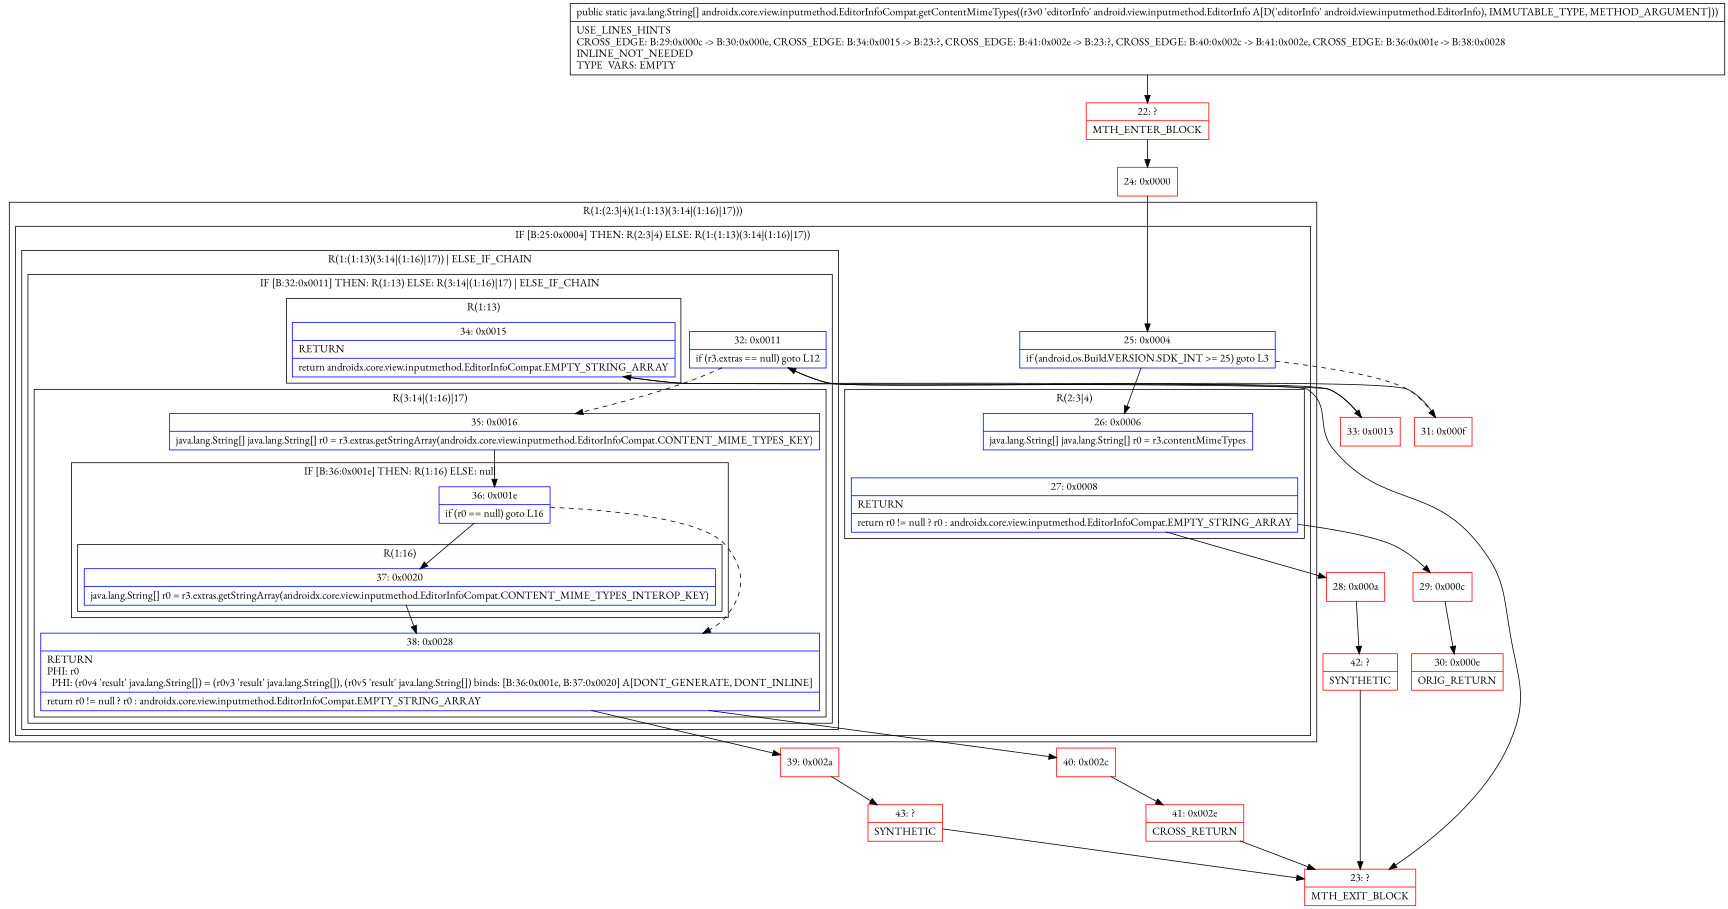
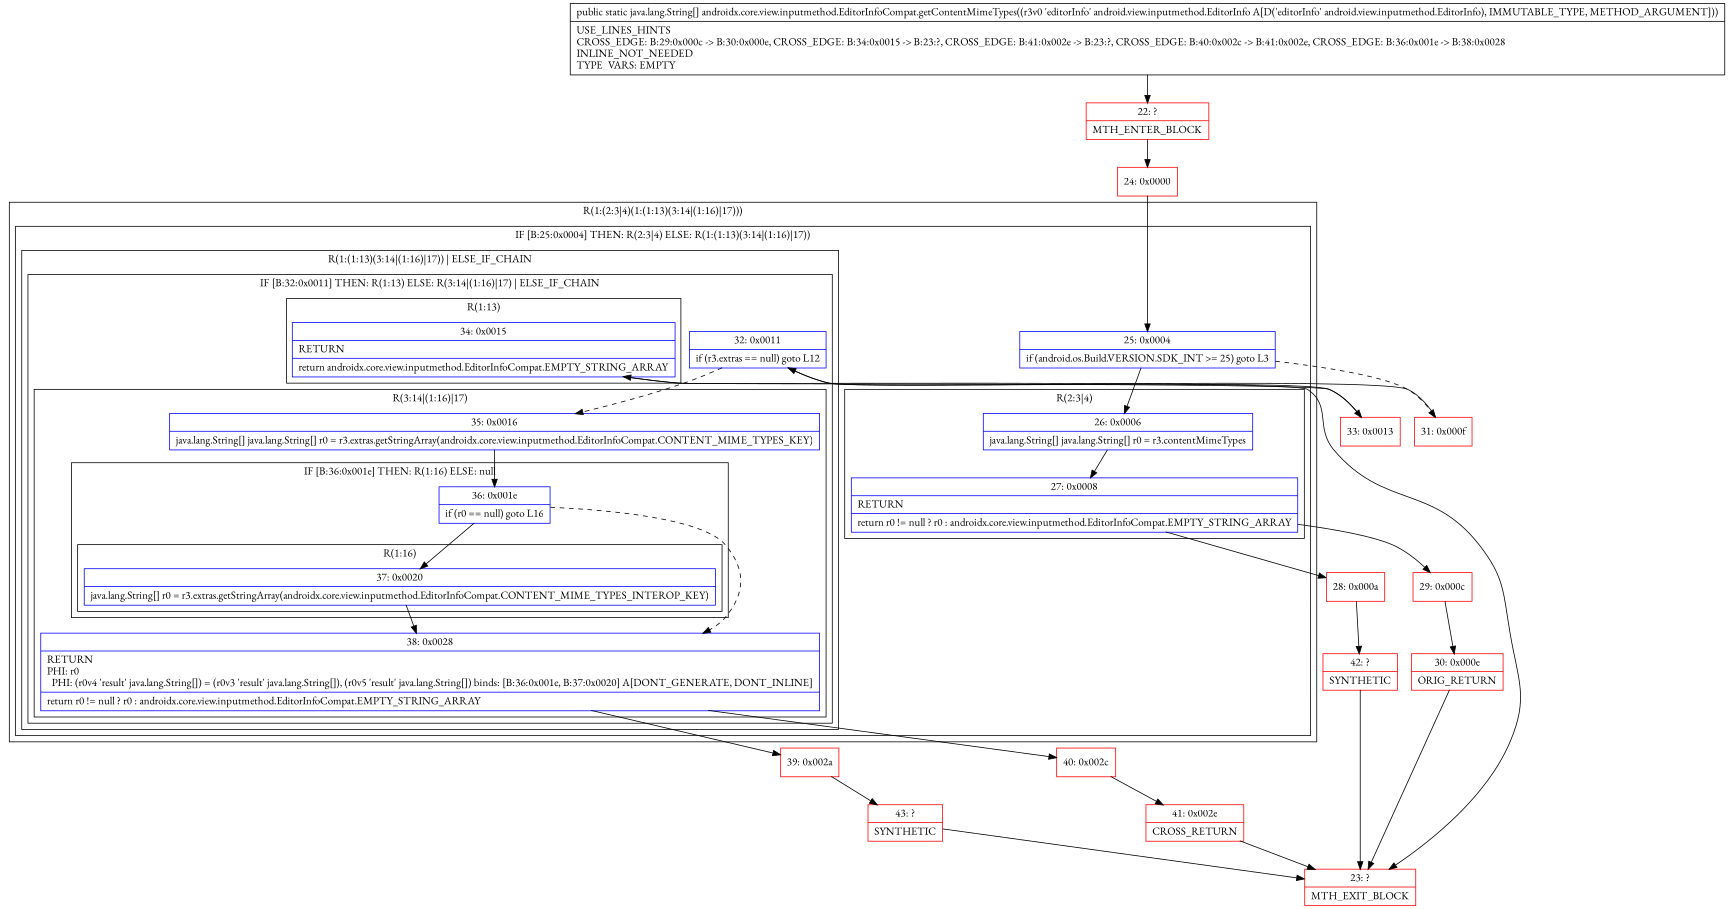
none -> (1101, 461)
none -> (1410, 776)
